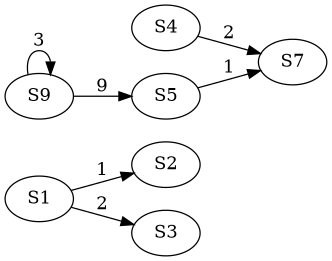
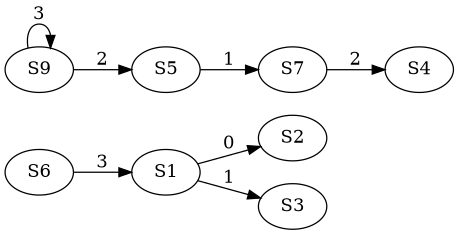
(223, 43) -> (349, 70)
(103, 87) -> (103, 60)
(103, 170) -> (229, 144)
none -> (39, 172)
(103, 205) -> (229, 178)
